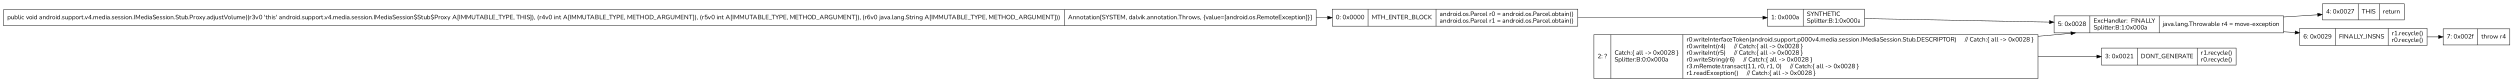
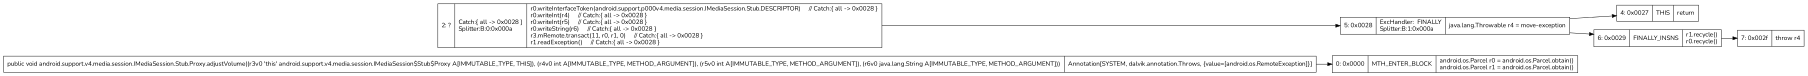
(1816, 18) -> none
(2169, 57) -> none
